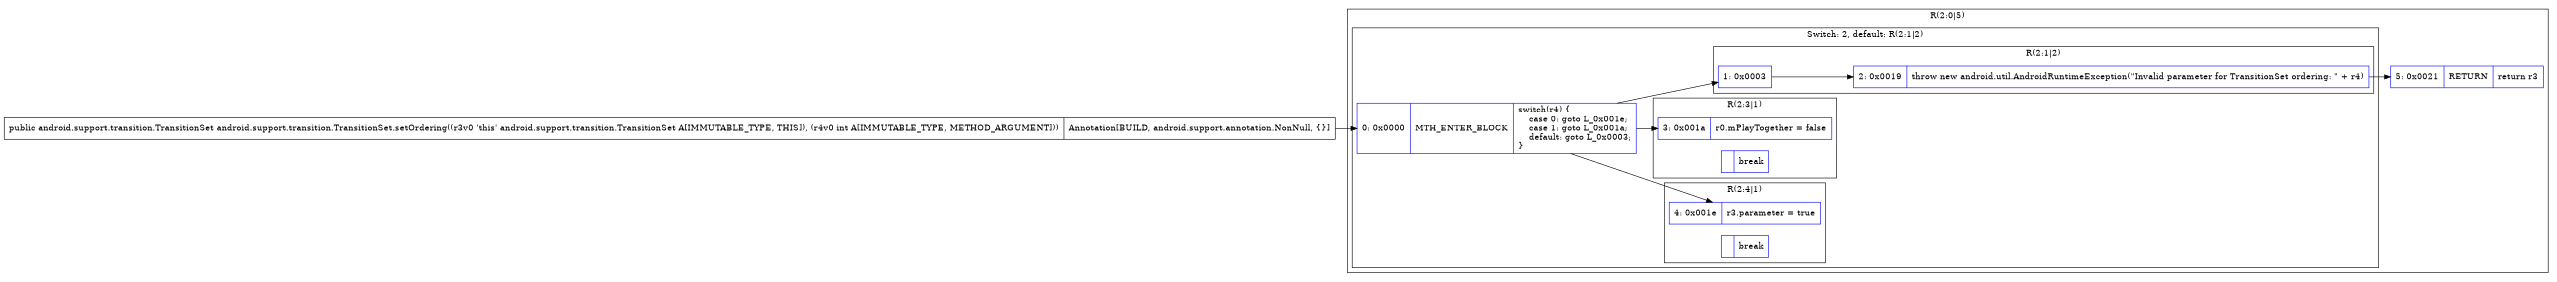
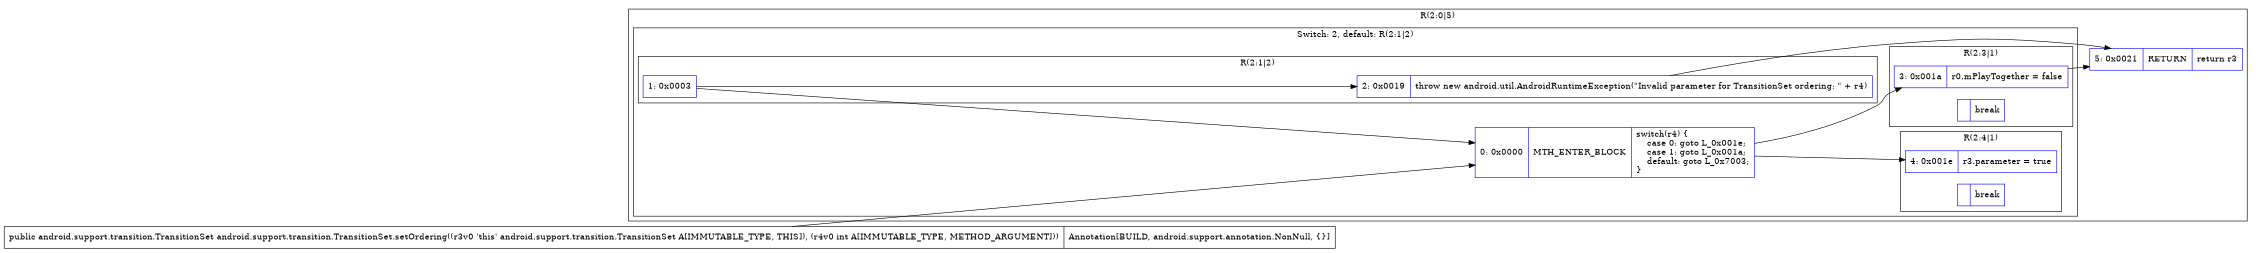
none -> (2076, 68)
(1665, 93) -> (1083, 115)
(1575, 137) -> (1693, 161)
